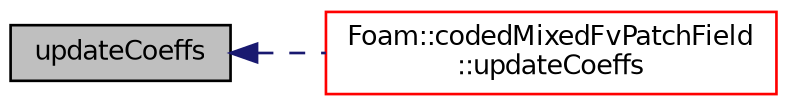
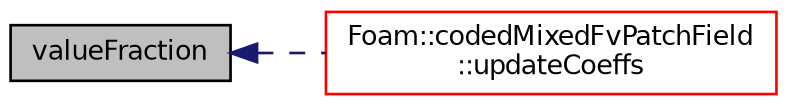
(121, 53) -> (121, 53)
